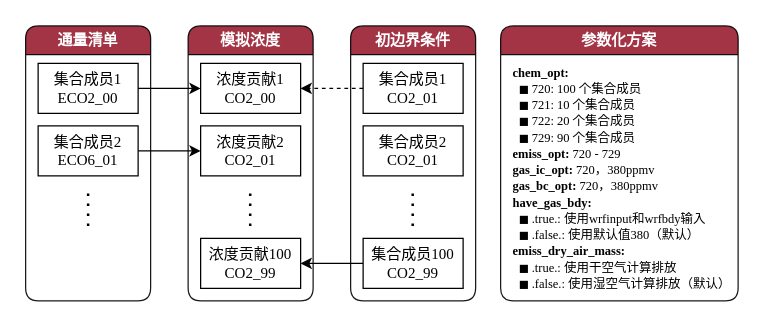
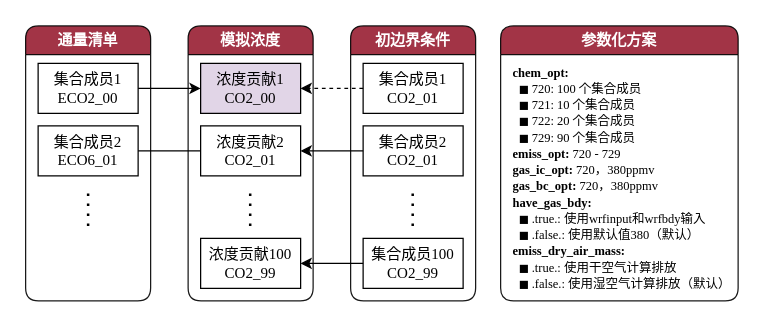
(251, 88) -> (251, 88)
(192, 151) -> (195, 151)
none -> (336, 151)
